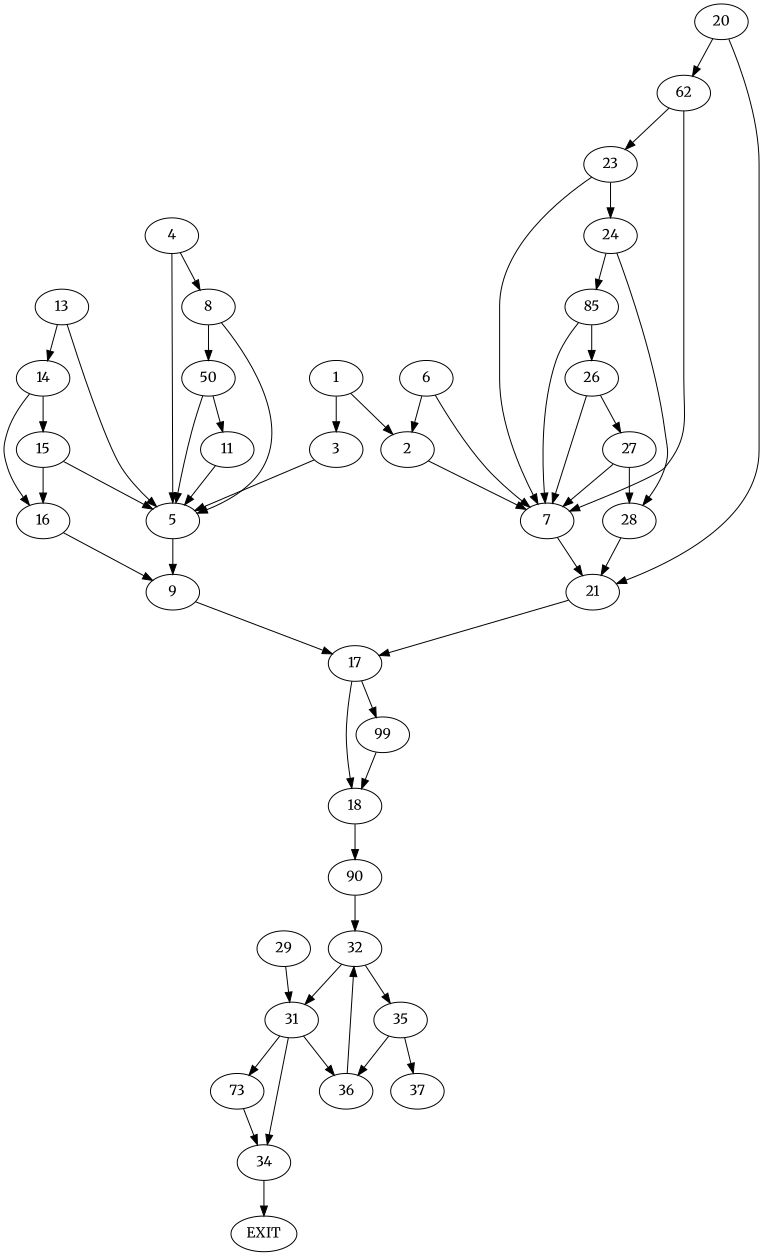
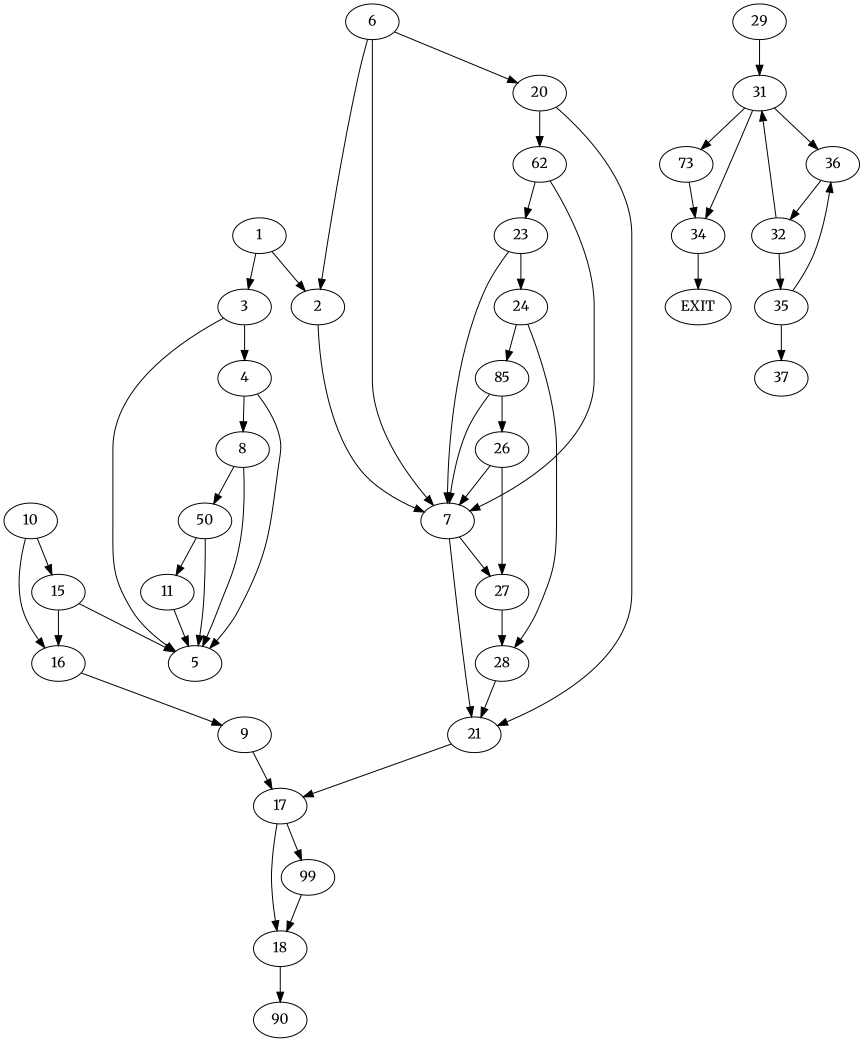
none -> (451, 56)
(62, 307) -> none
none -> (245, 338)
(43, 378) -> (31, 521)
(592, 482) -> (472, 553)
(173, 552) -> none
(355, 908) -> none
